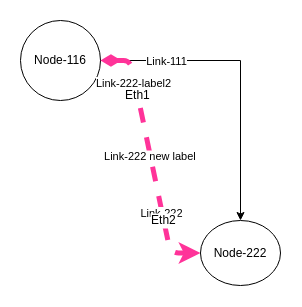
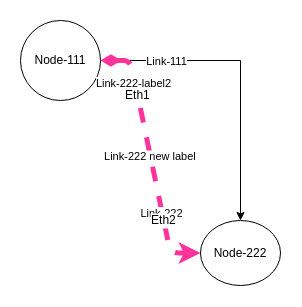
(61, 61) -> (61, 61)
